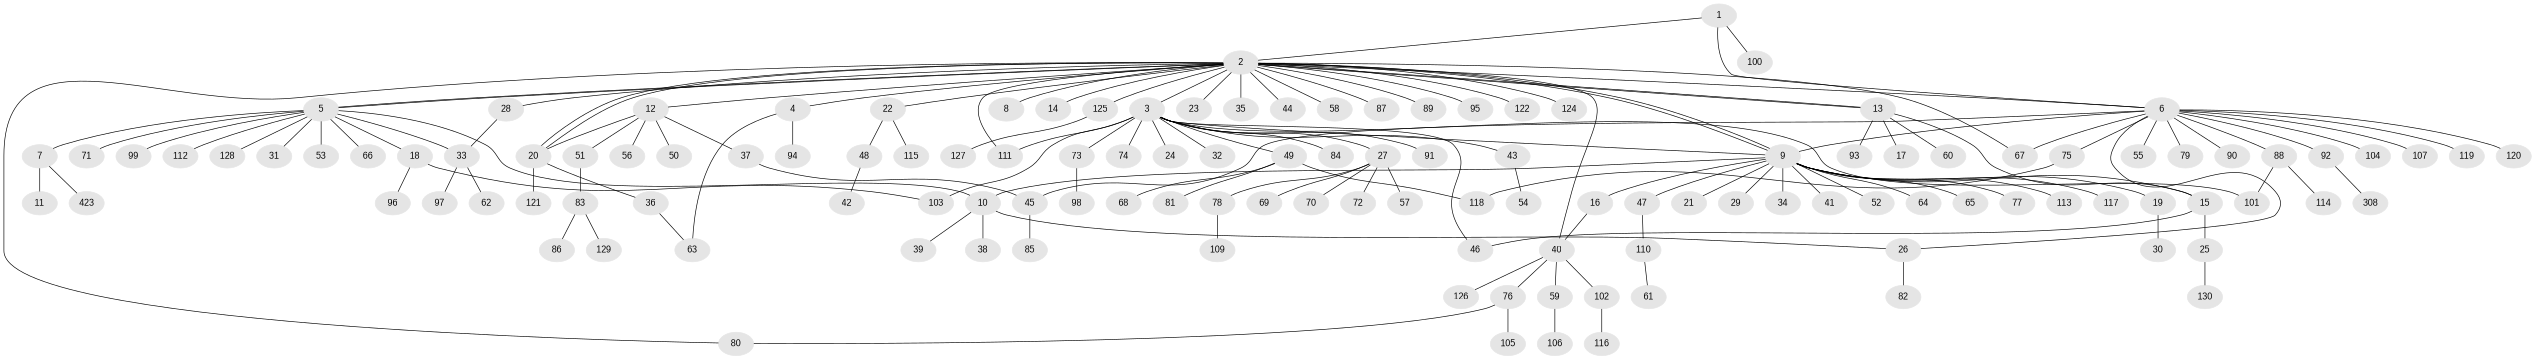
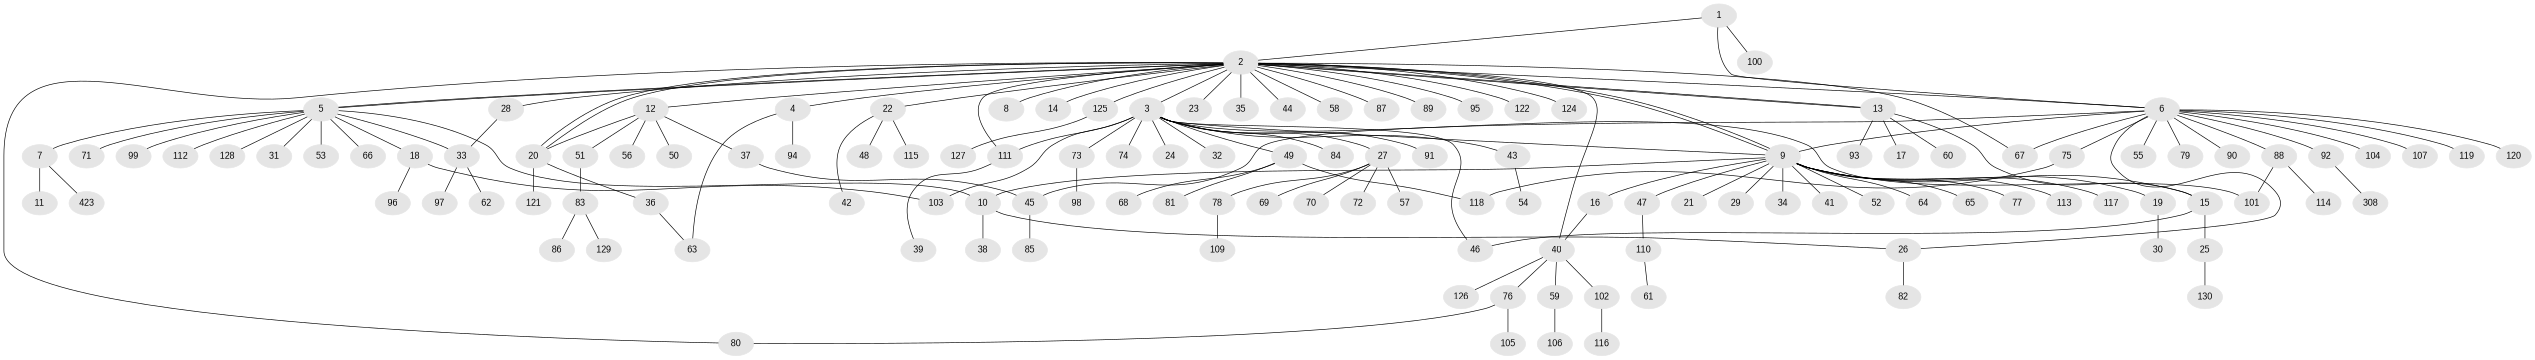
(857, 176) -> (840, 147)
(951, 227) -> (936, 176)
